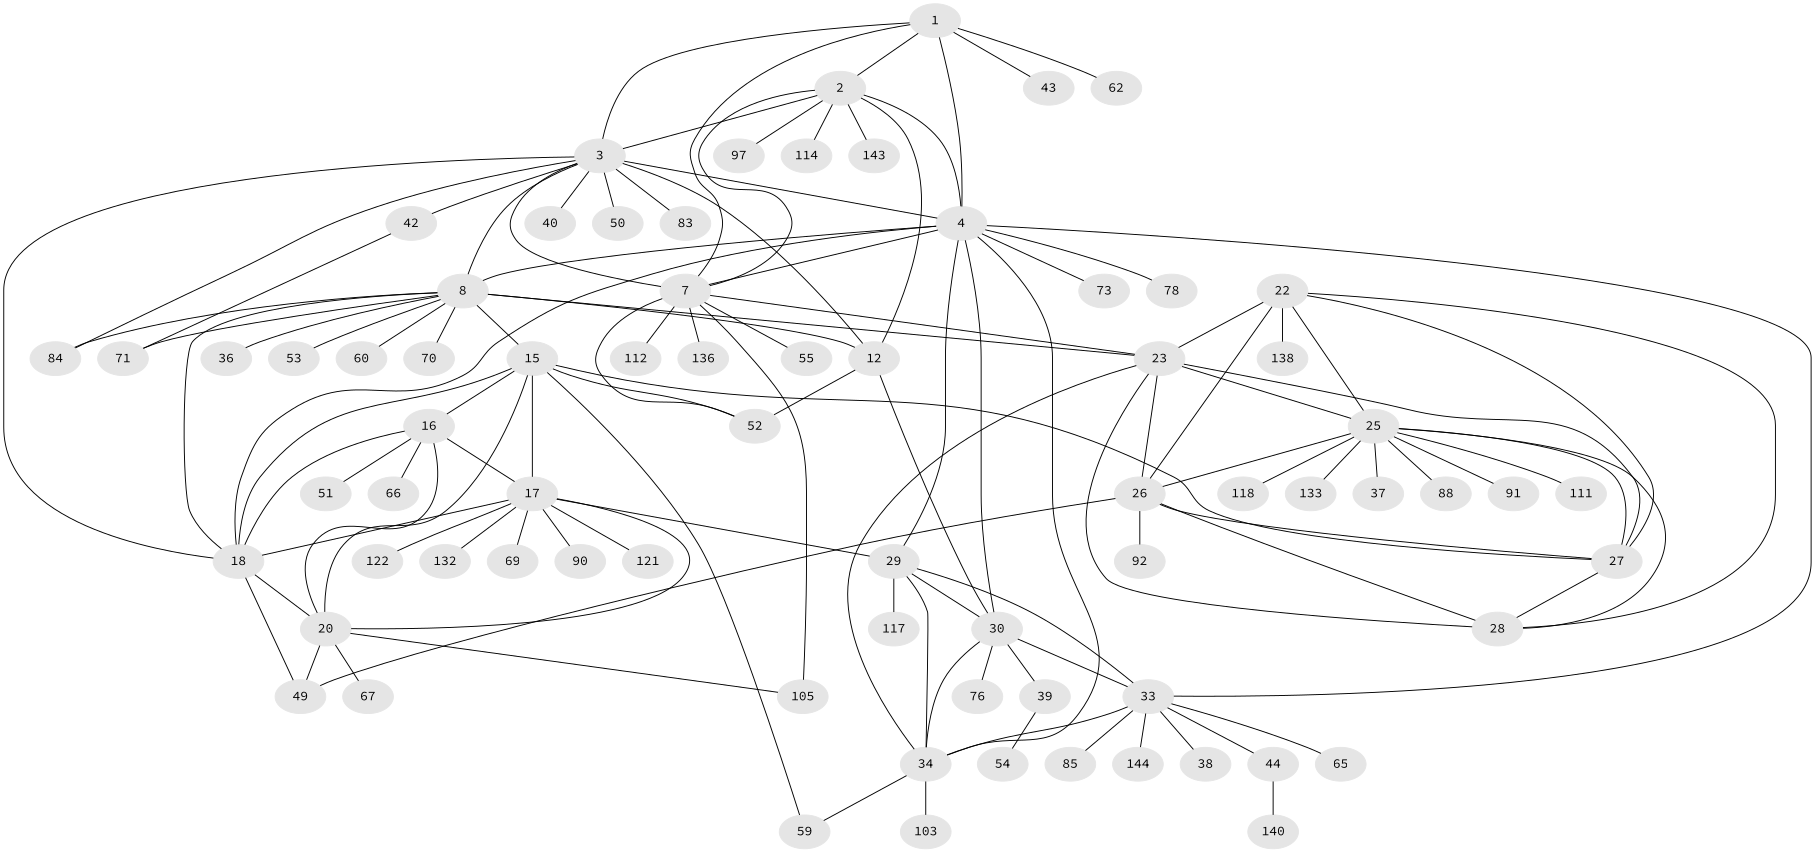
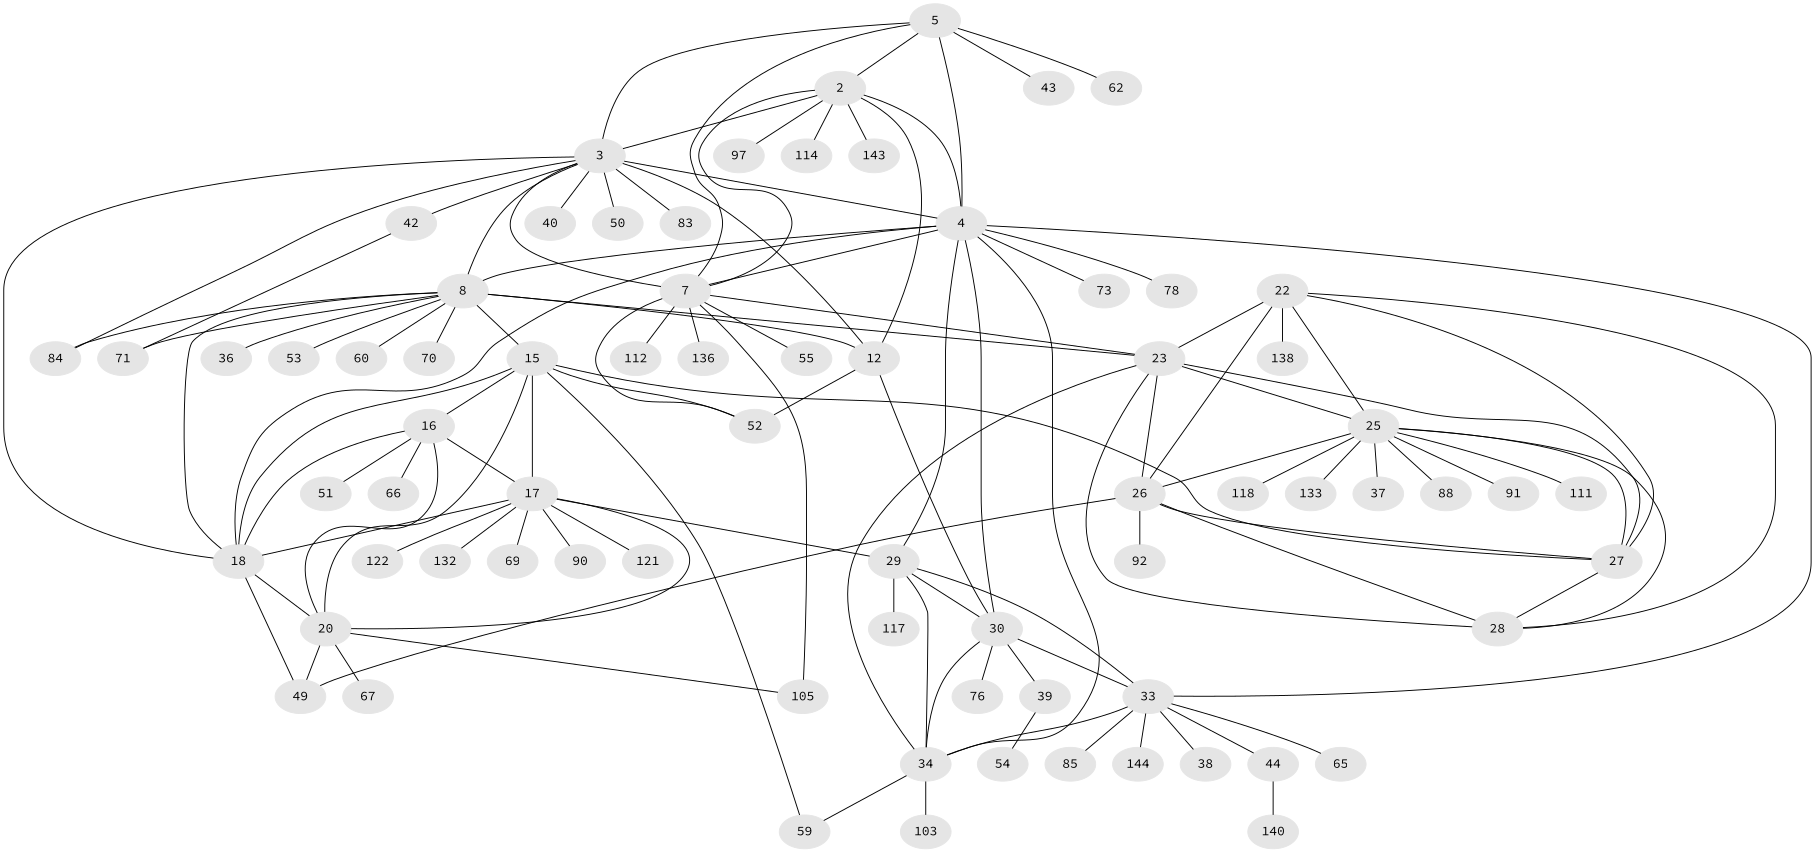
(935, 21) -> (935, 21)
